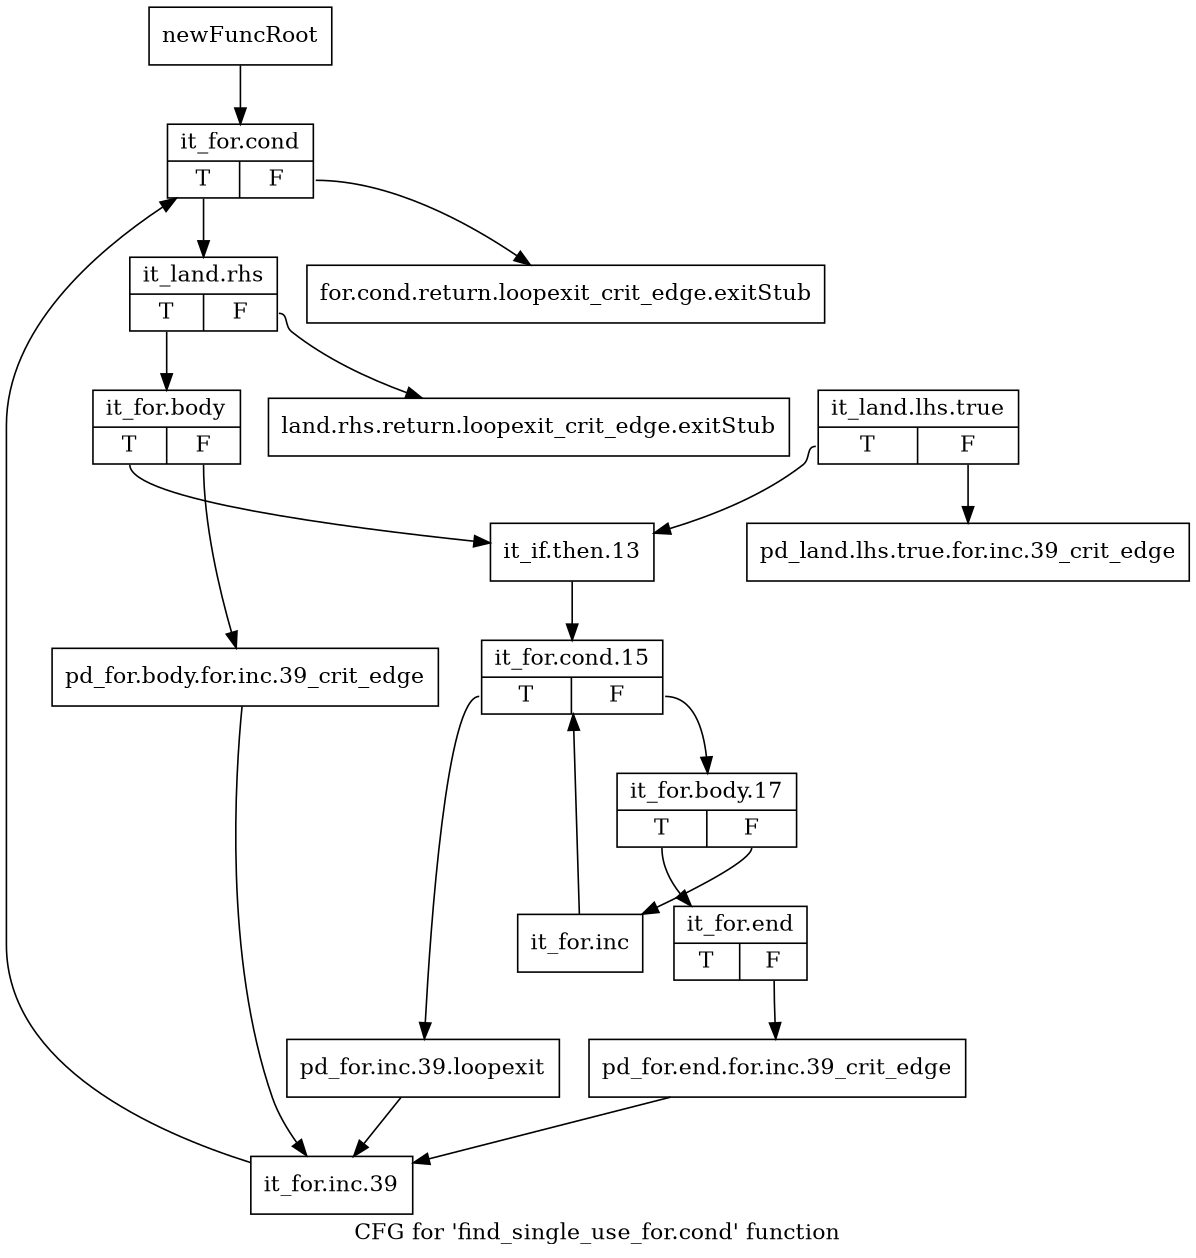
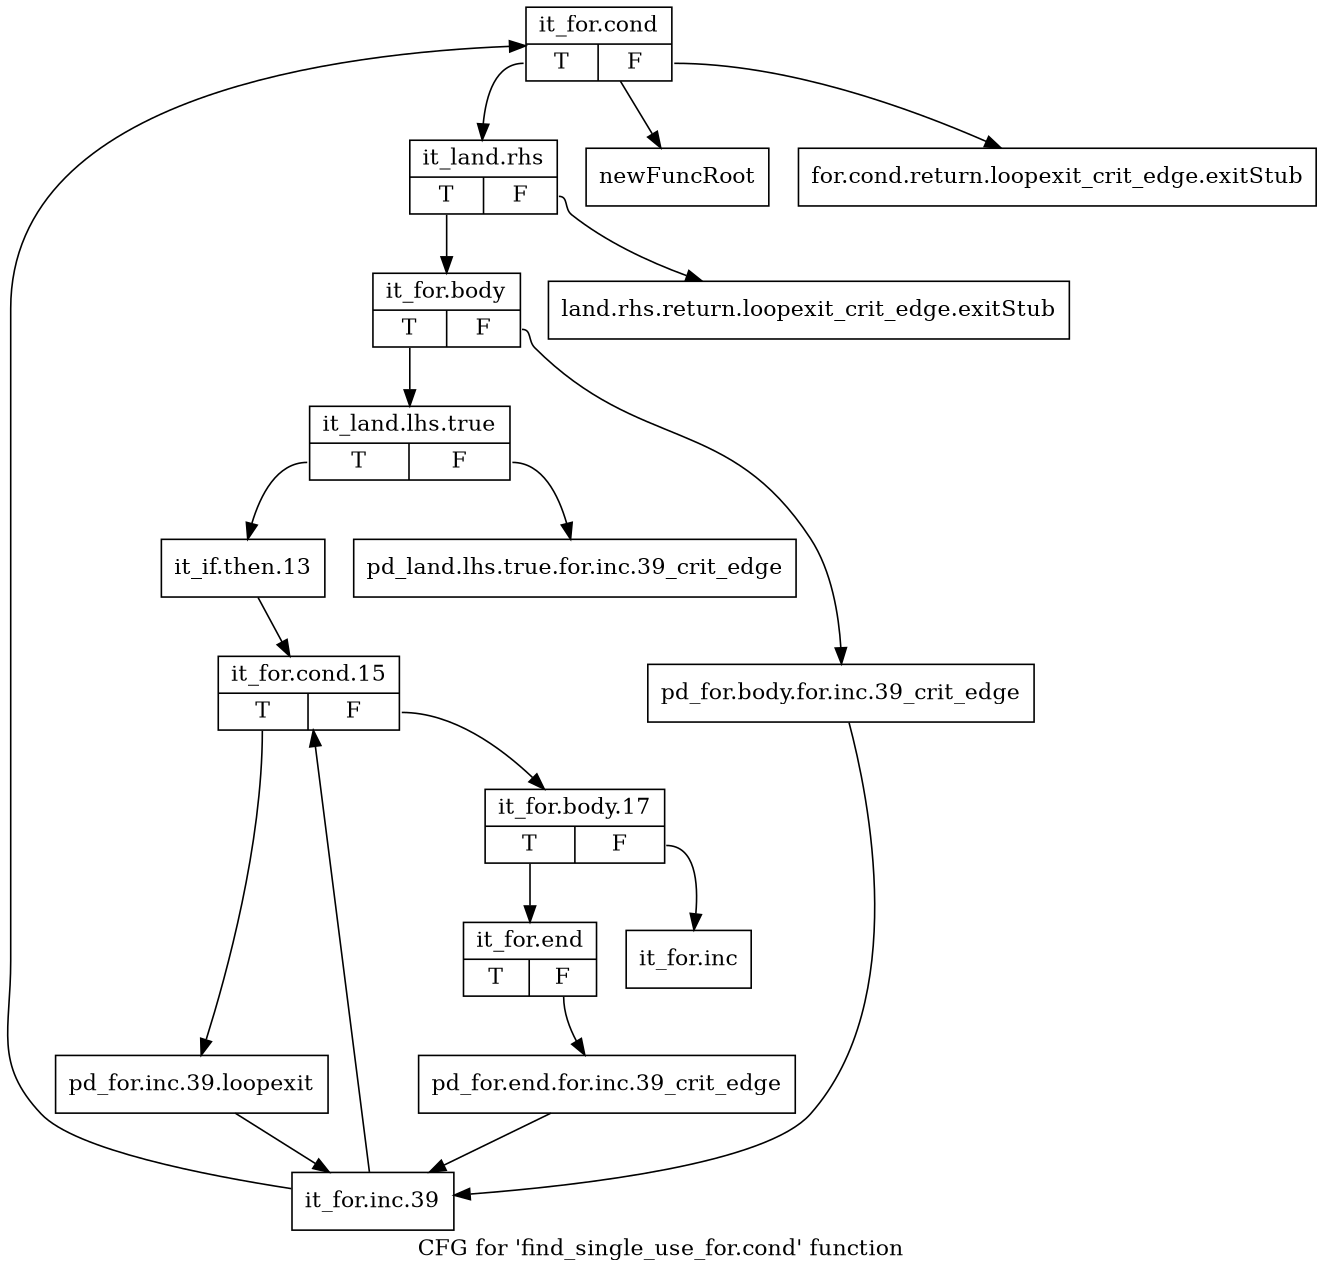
(240, 87) -> (636, 107)
(296, 518) -> (410, 369)
(577, 822) -> (342, 959)
